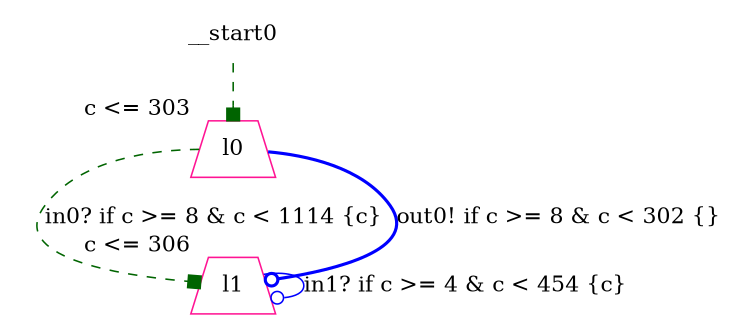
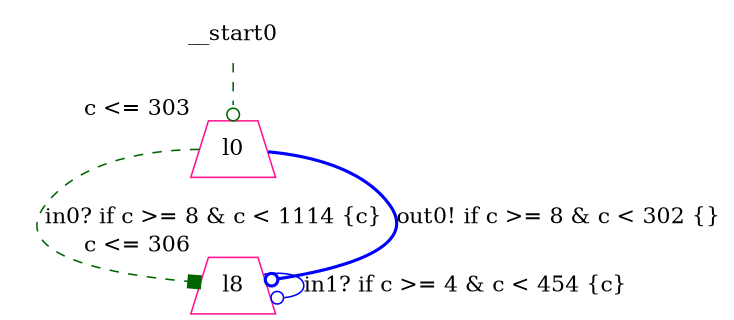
(233, 84) -> (233, 84)
(233, 286) -> (233, 286)
